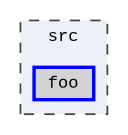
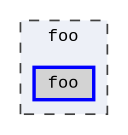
(64, 37) -> (64, 37)
